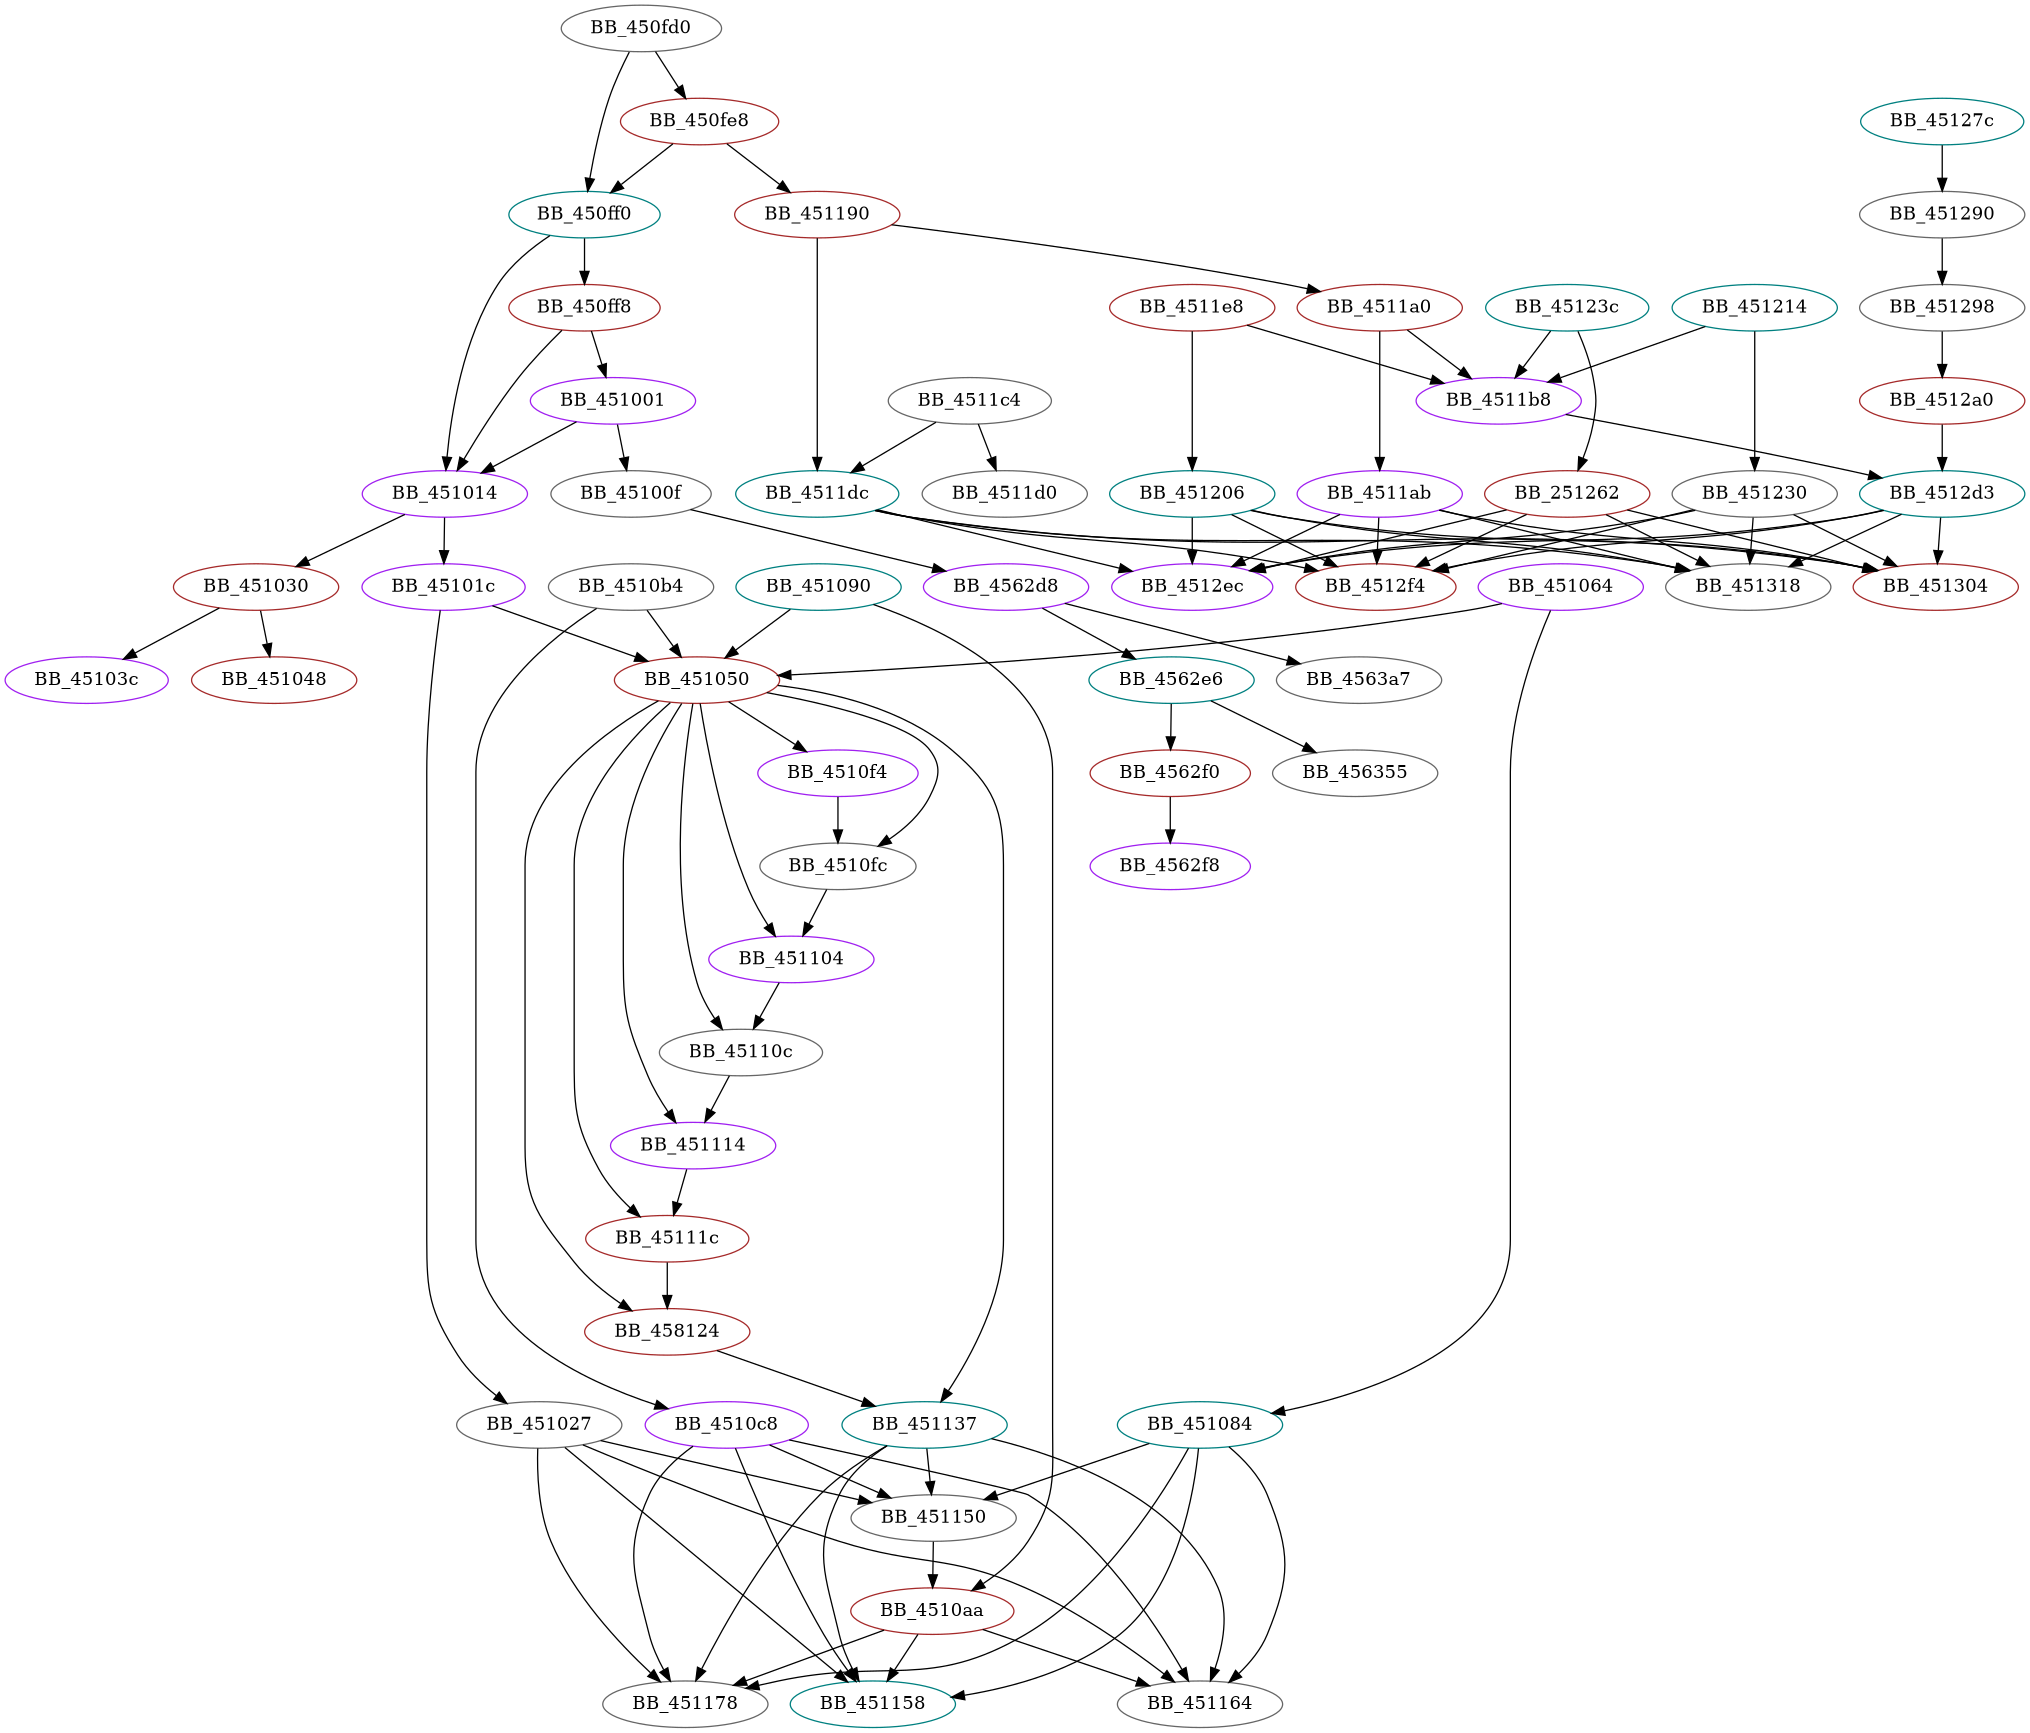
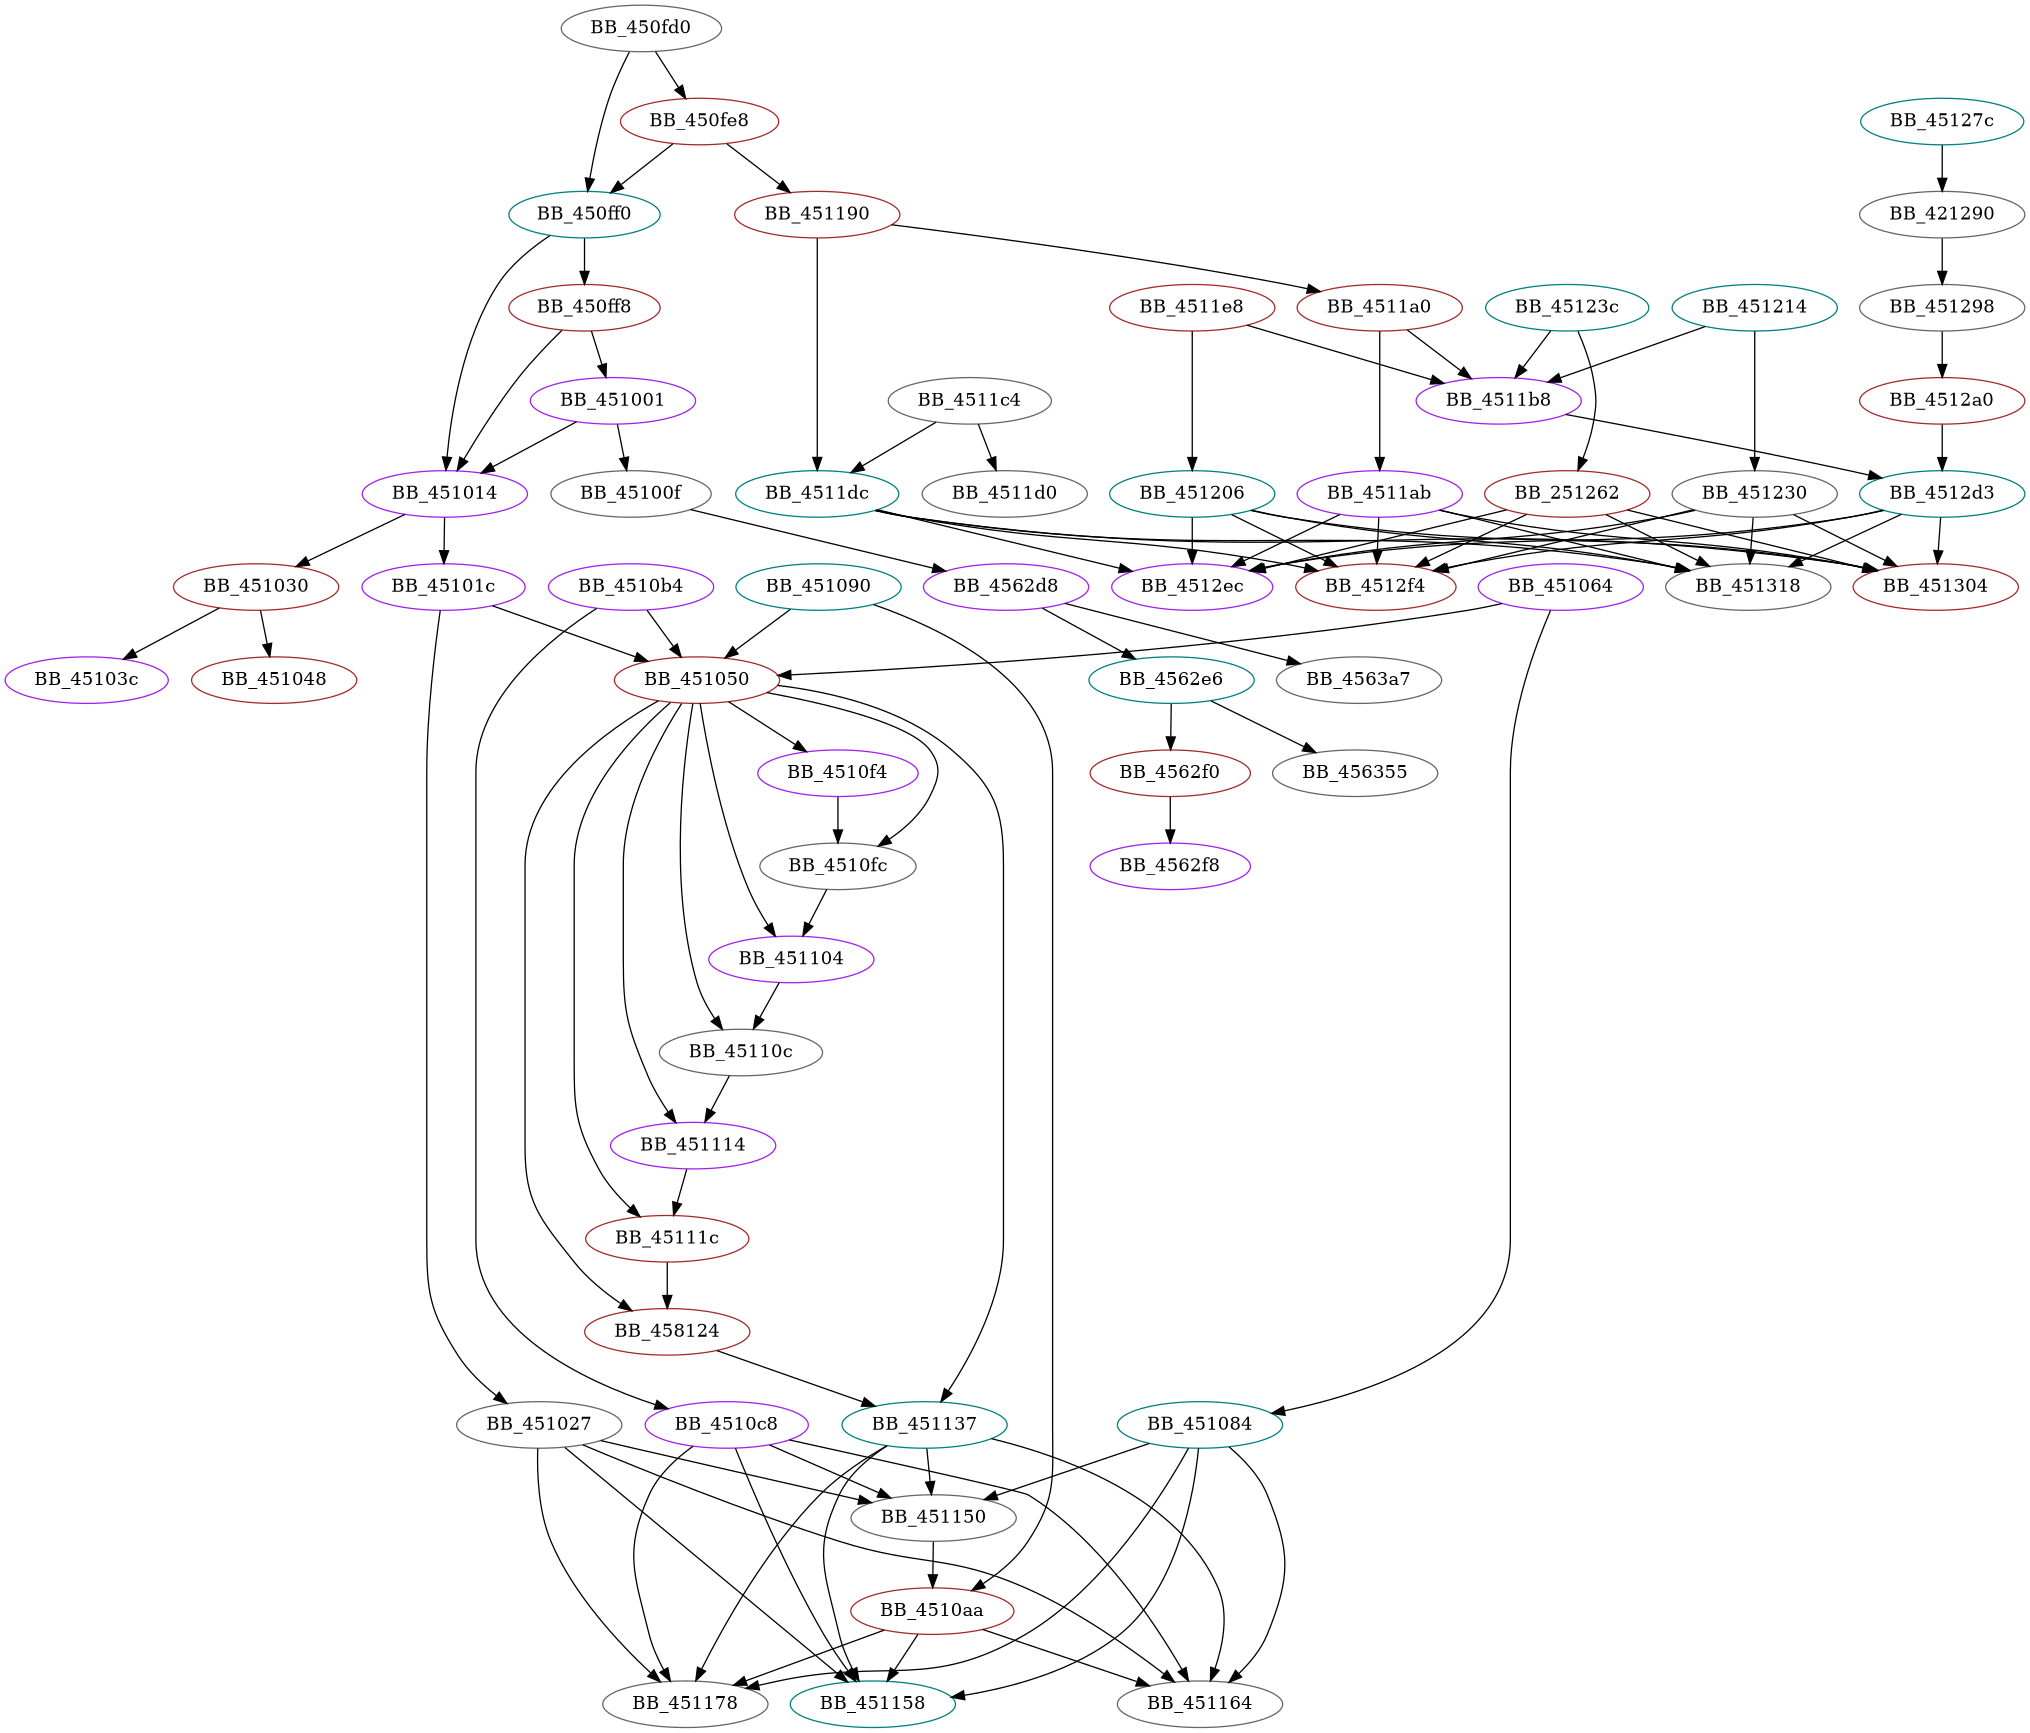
(1942, 215) -> (1942, 215)
(631, 587) -> (631, 587)
